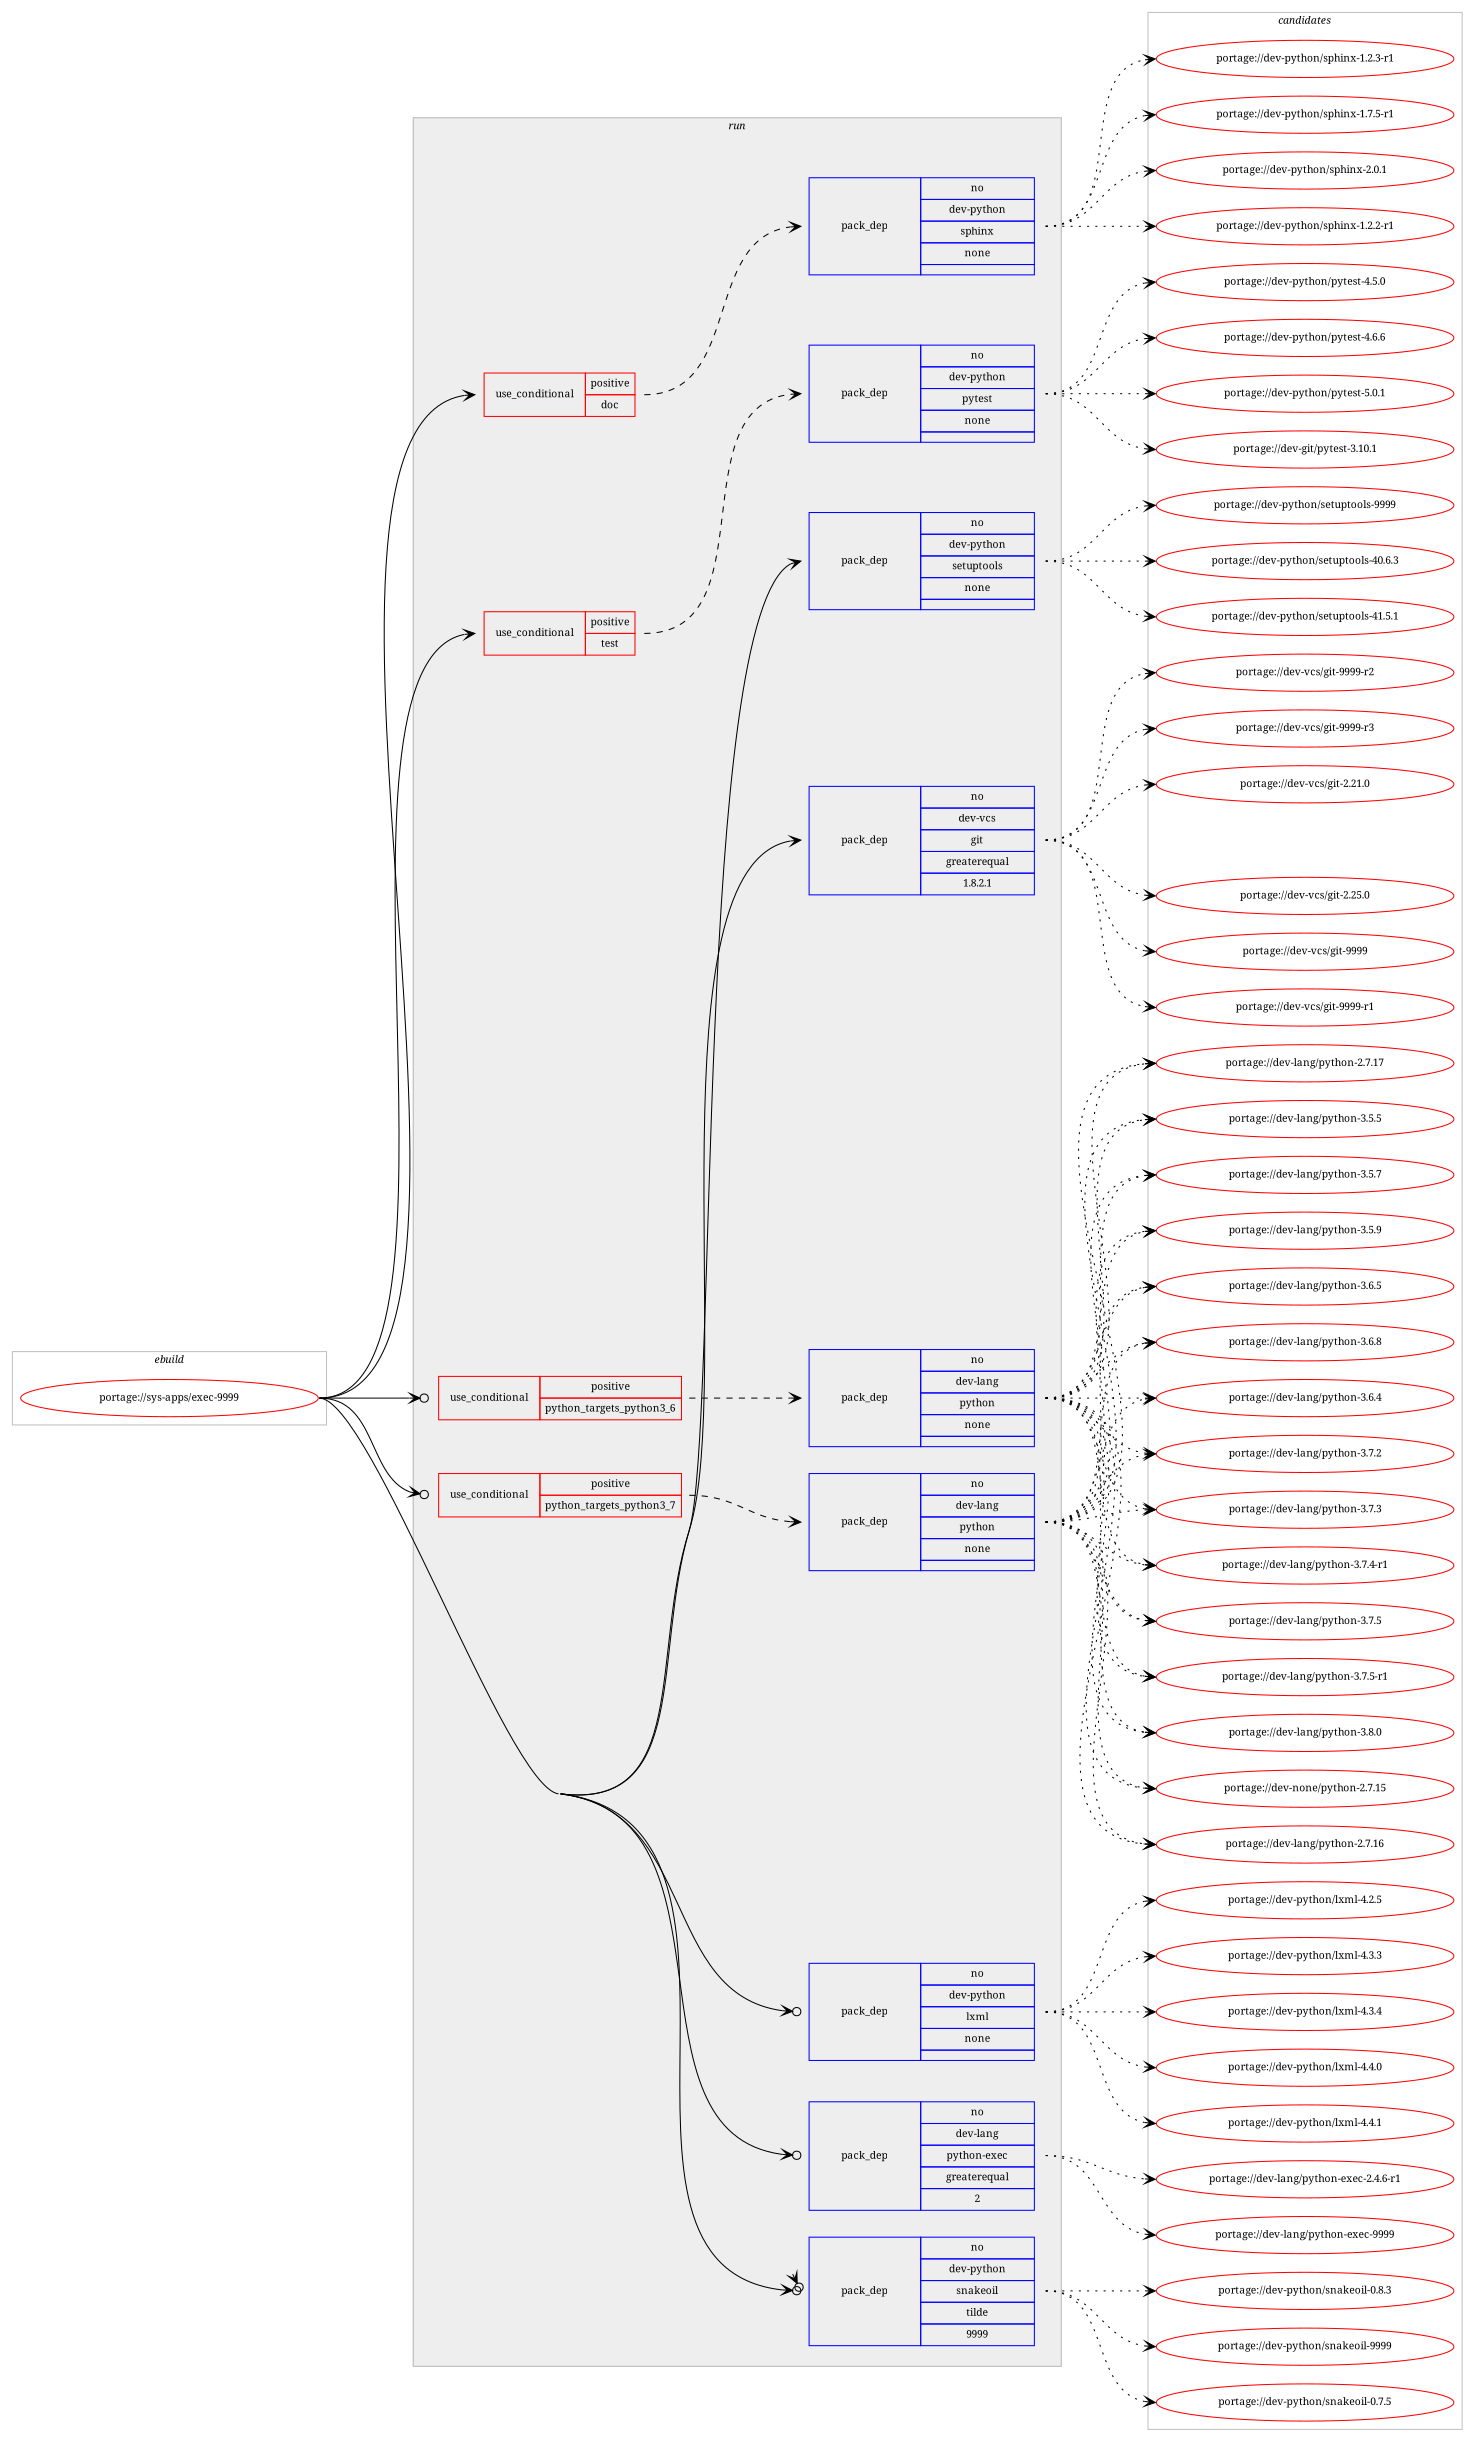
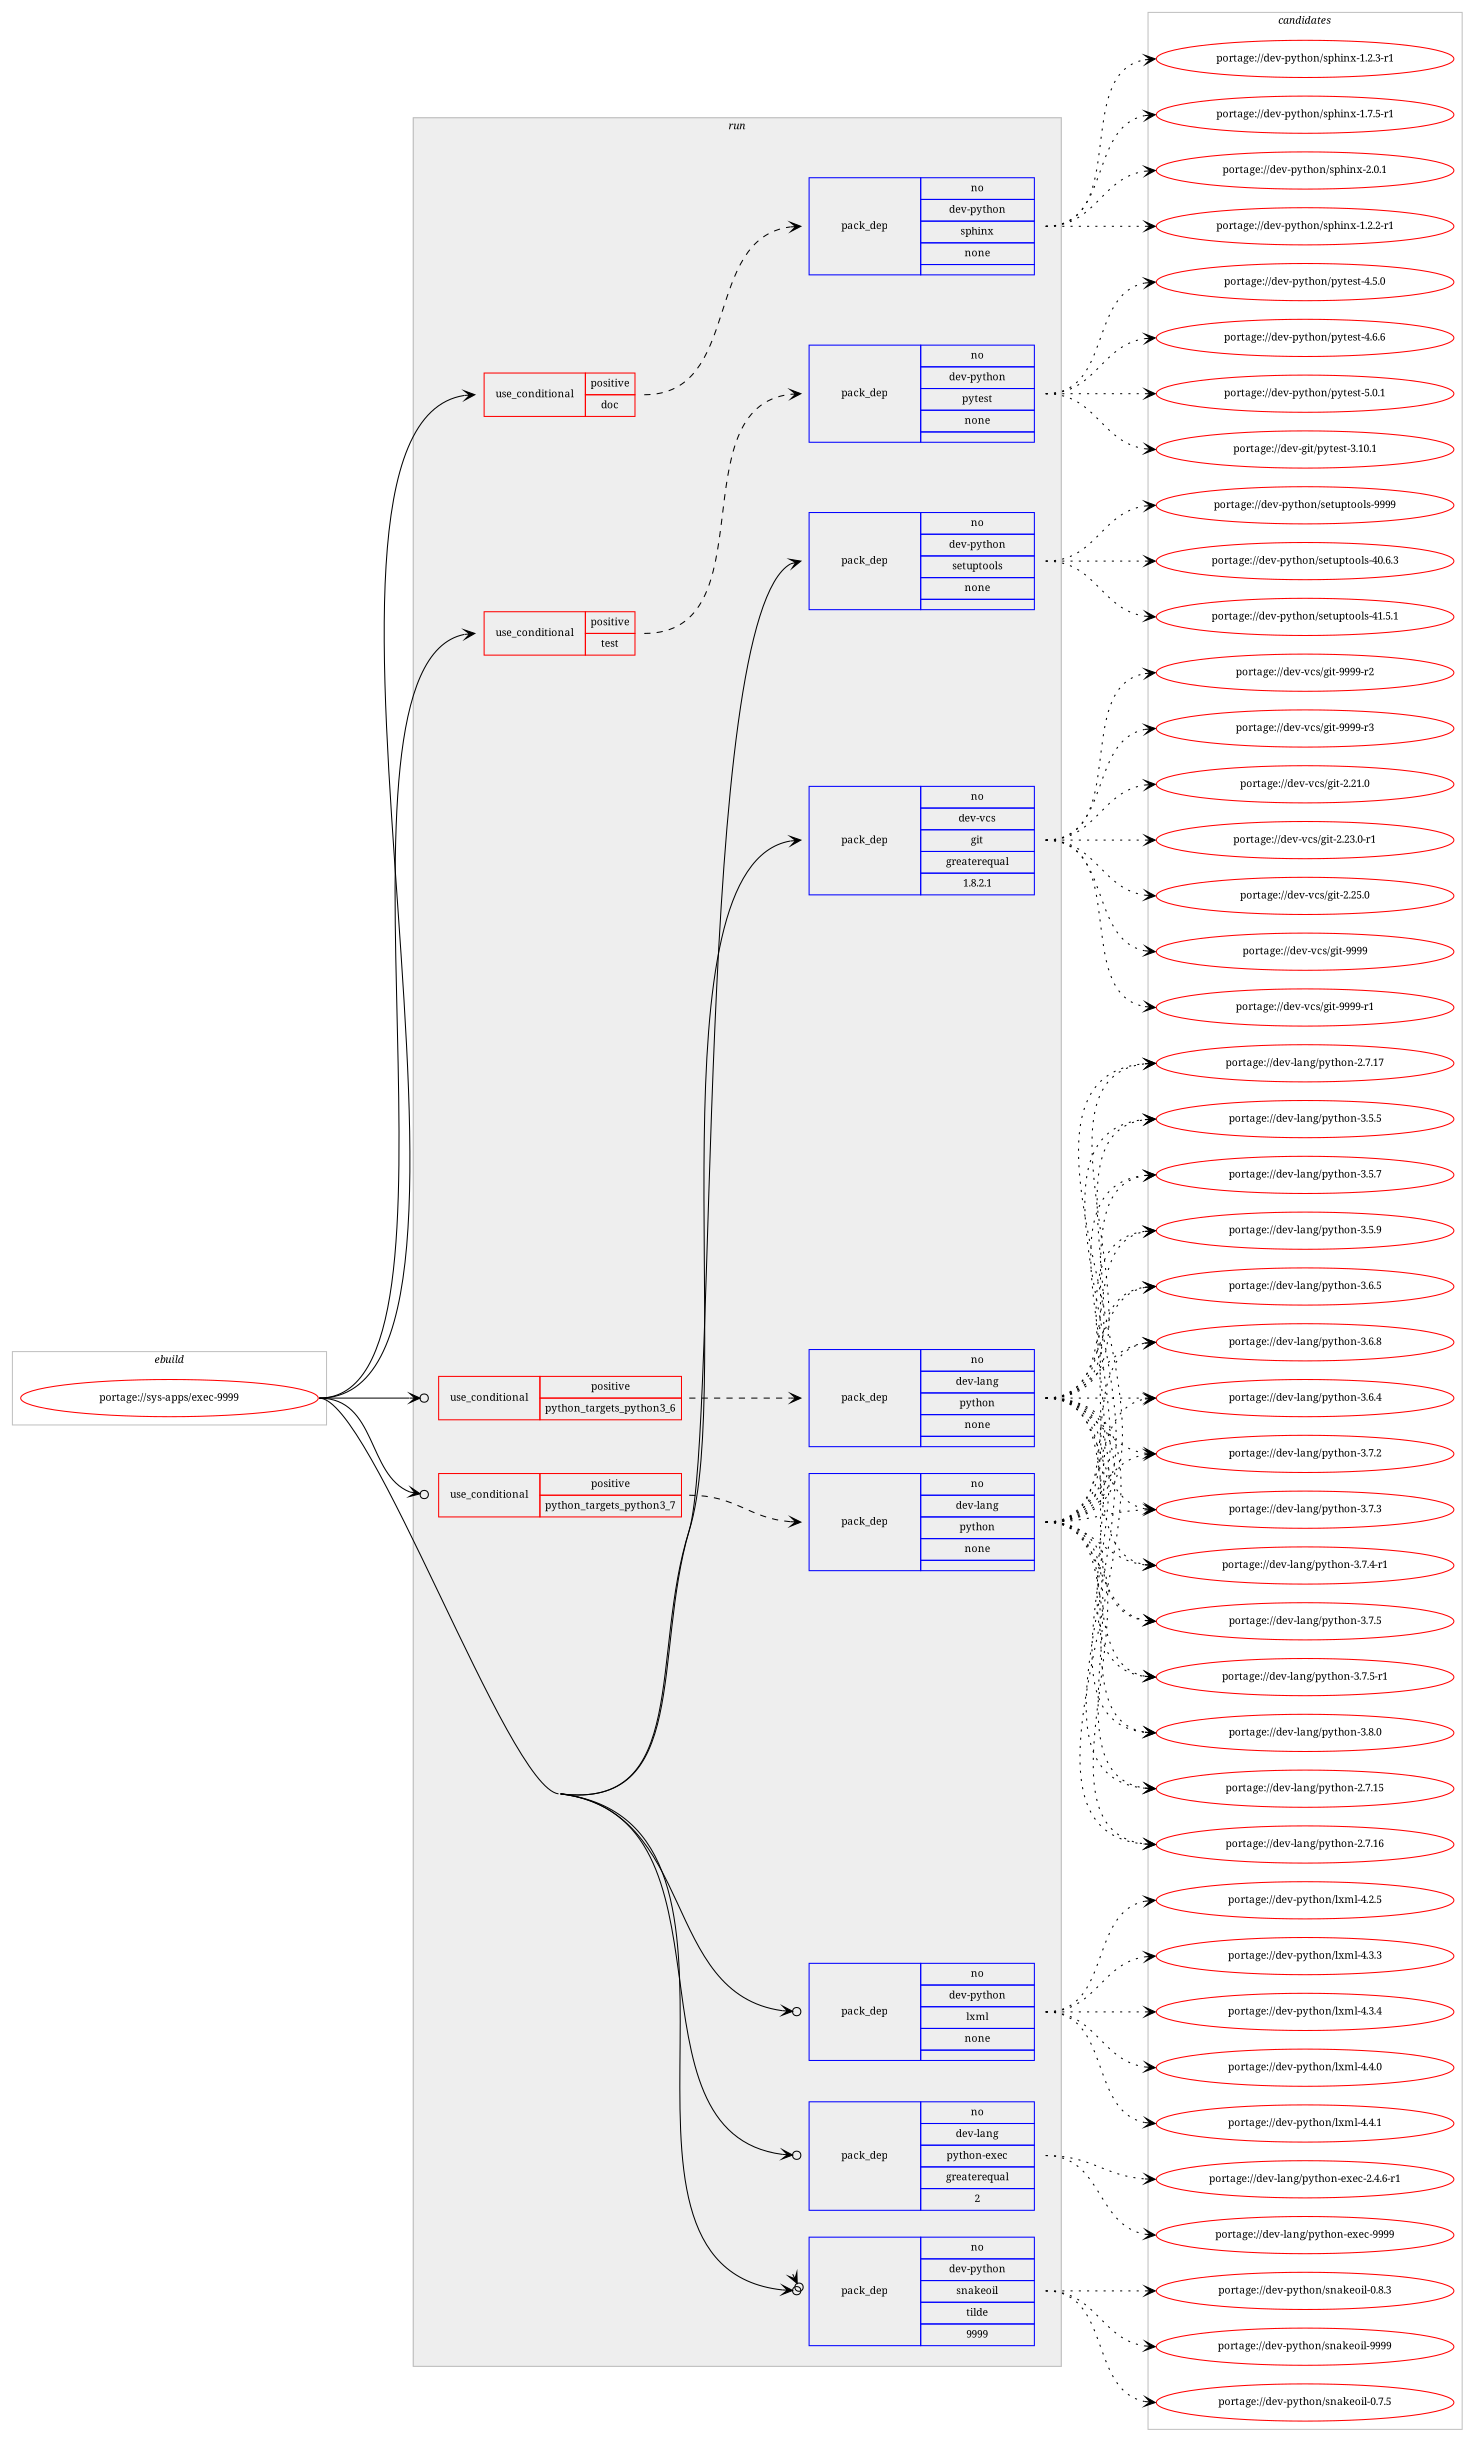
none -> (1305, 840)
(1305, 1789) -> (1305, 1789)
